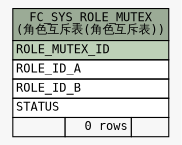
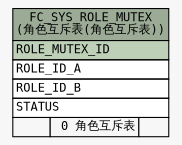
(106, 127) -> (98, 127)
